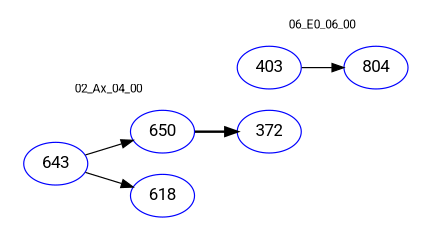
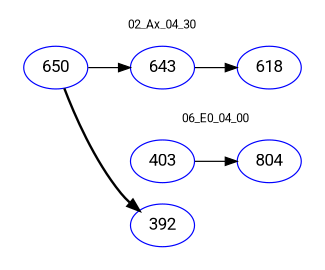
(323, 26) -> (216, 119)
(109, 90) -> (162, 26)
(269, 132) -> (162, 225)
(104, 149) -> (103, 68)
